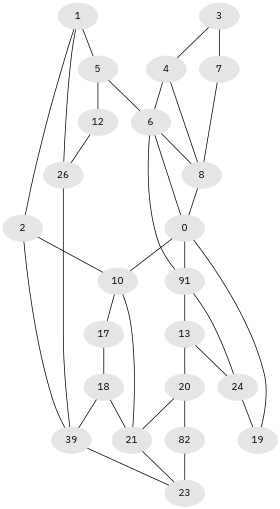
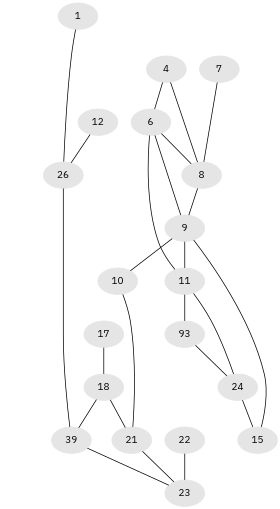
(219, 16) -> none
(98, 69) -> none
(23, 228) -> none
(185, 228) -> (185, 228)
(185, 281) -> (185, 281)
(111, 308) -> none
(185, 334) -> (185, 334)
(185, 387) -> none
(185, 440) -> (185, 440)
(258, 440) -> (258, 440)
